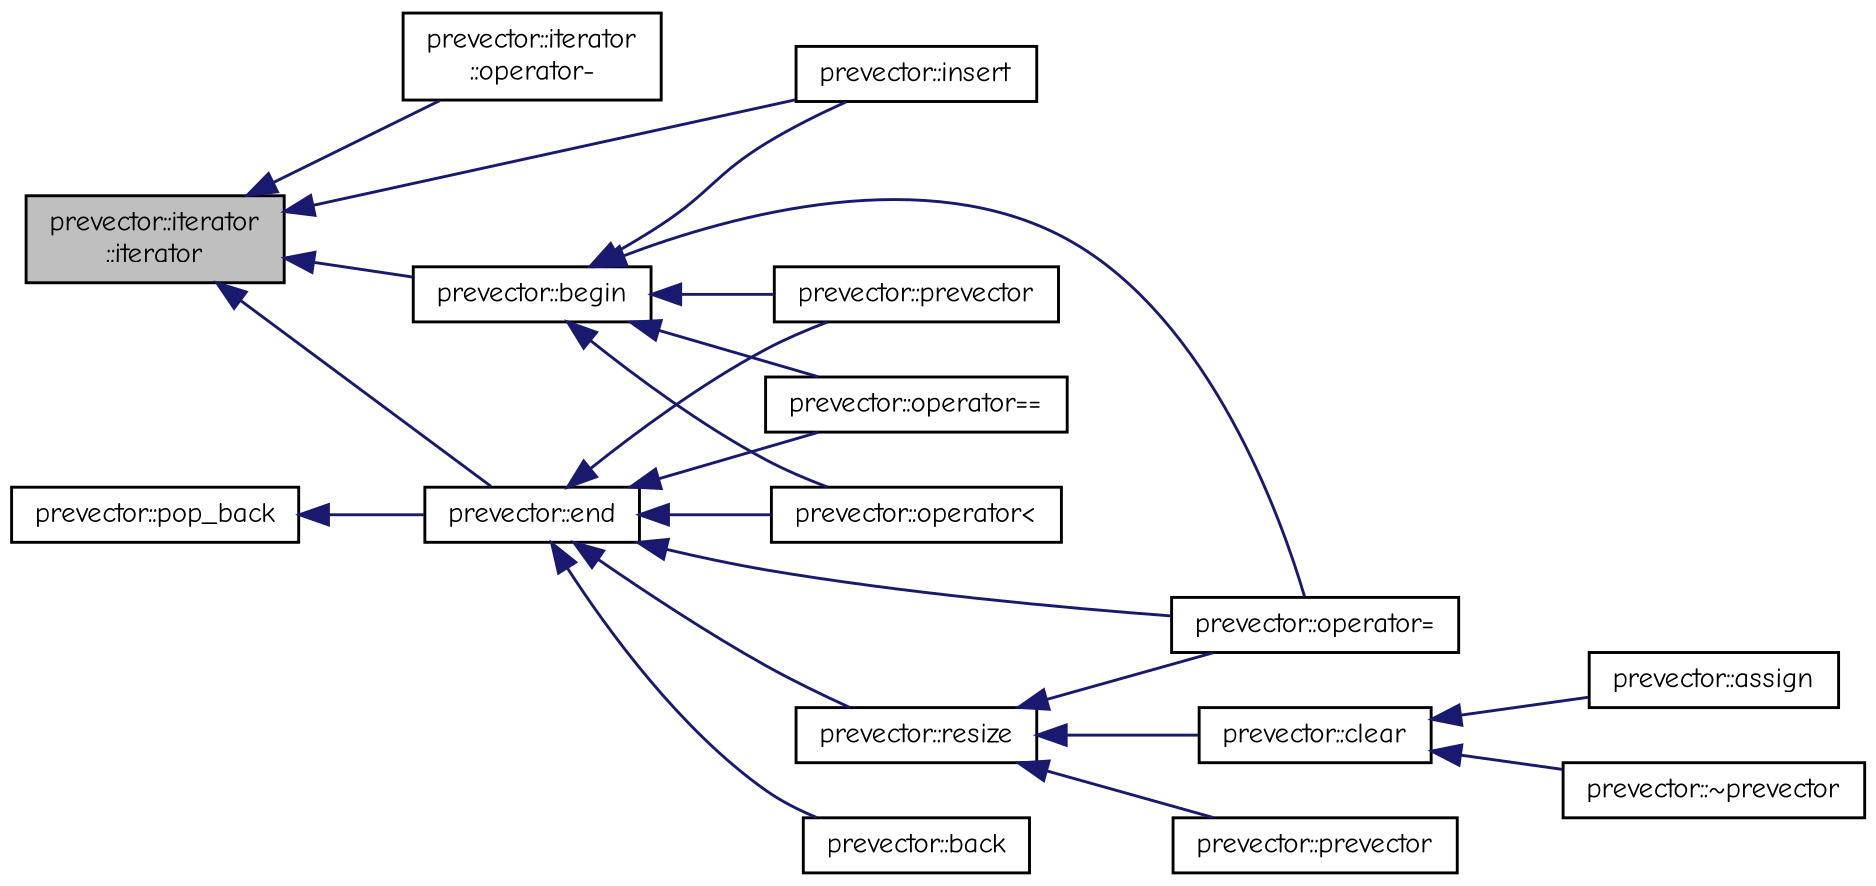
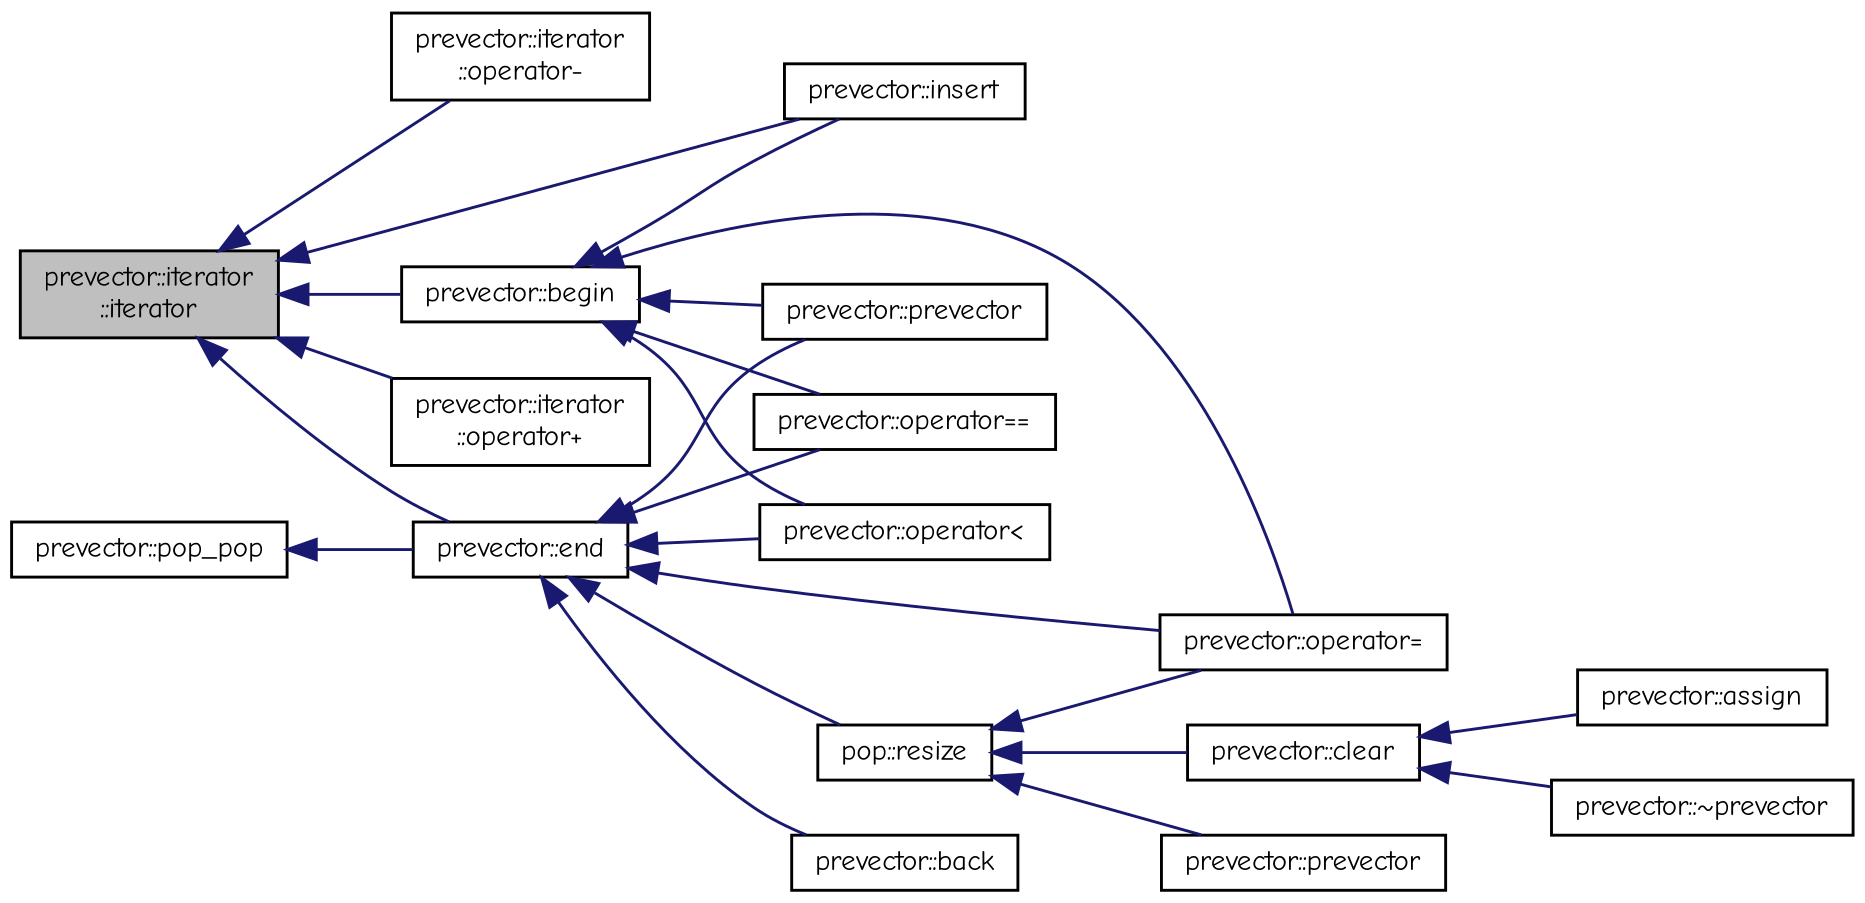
none -> (521, 422)
(155, 515) -> (149, 550)
(916, 735) -> (905, 753)
